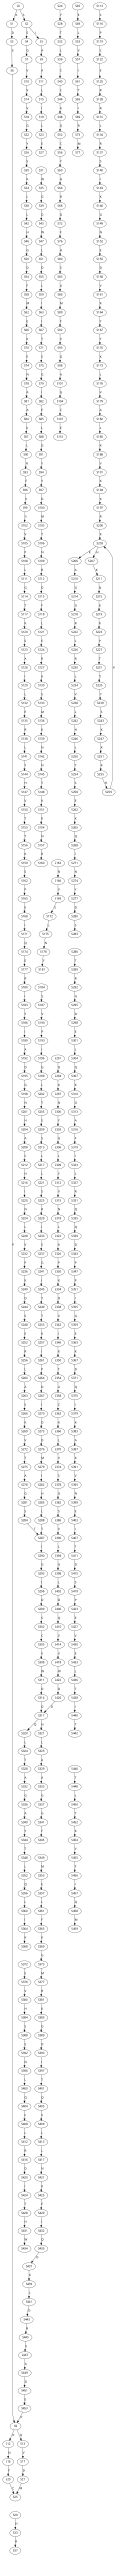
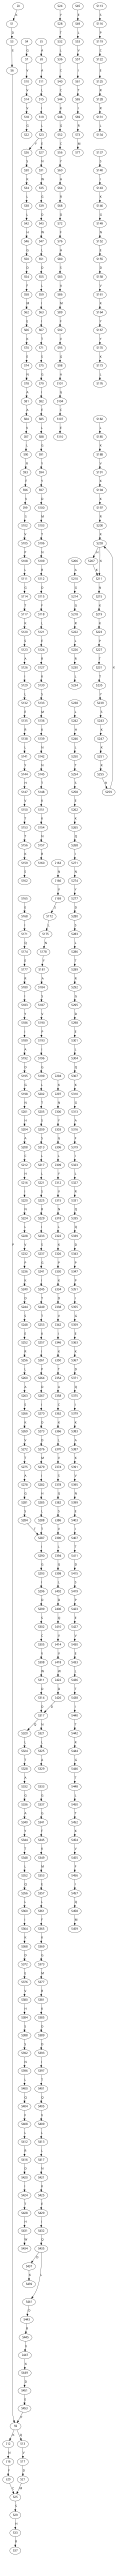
(27, 24) -> none
(27, 143) -> (35, 143)
(100, 143) -> none
none -> (41, 161)
(100, 401) -> none
(88, 552) -> (100, 560)
(75, 693) -> none
(24, 889) -> none
none -> (75, 942)
none -> (42, 978)
(58, 1059) -> none
none -> (75, 1751)
(41, 1777) -> none
none -> (41, 1848)
none -> (24, 1955)
(29, 2292) -> (40, 2275)
none -> (15, 2505)
